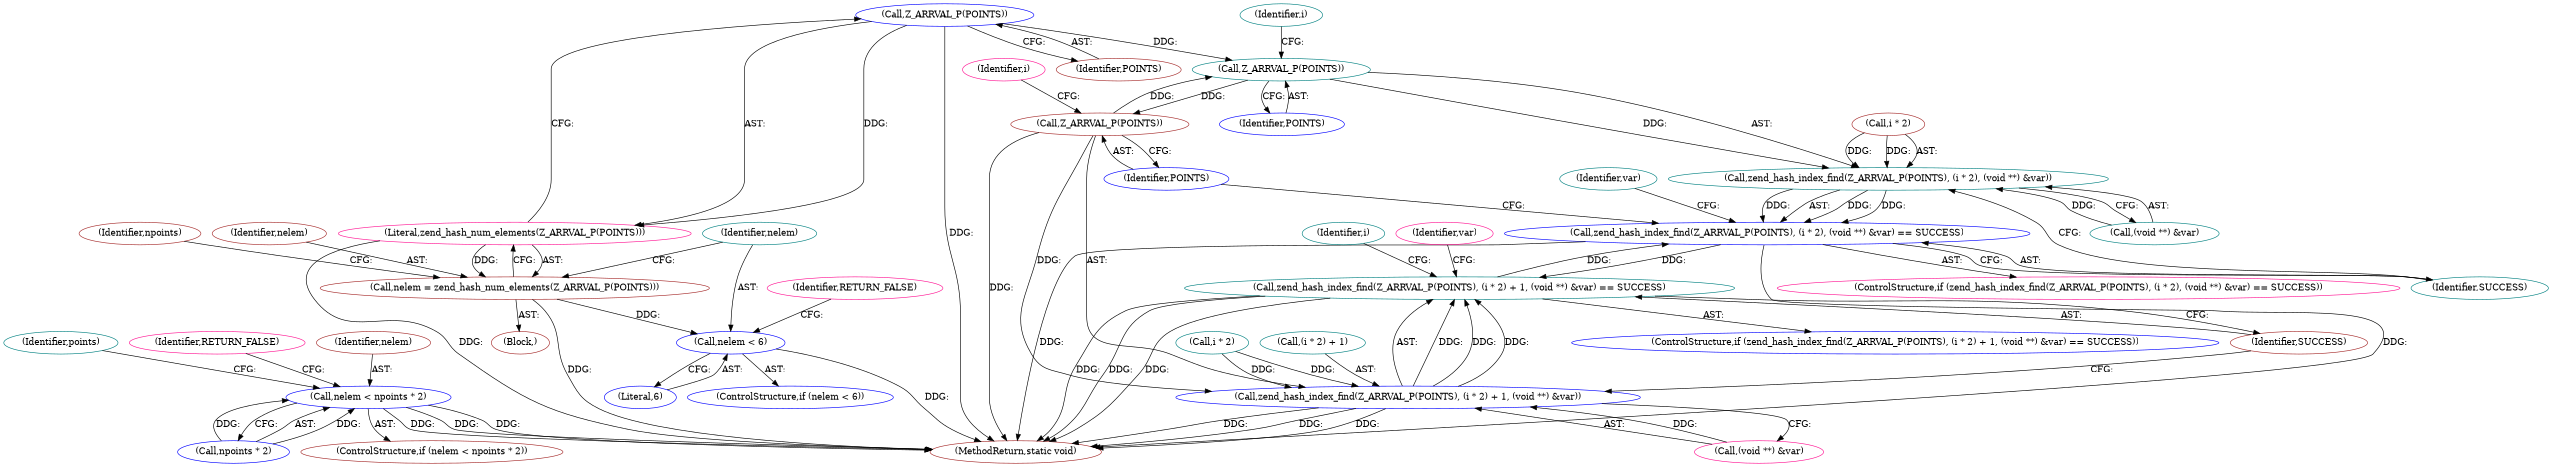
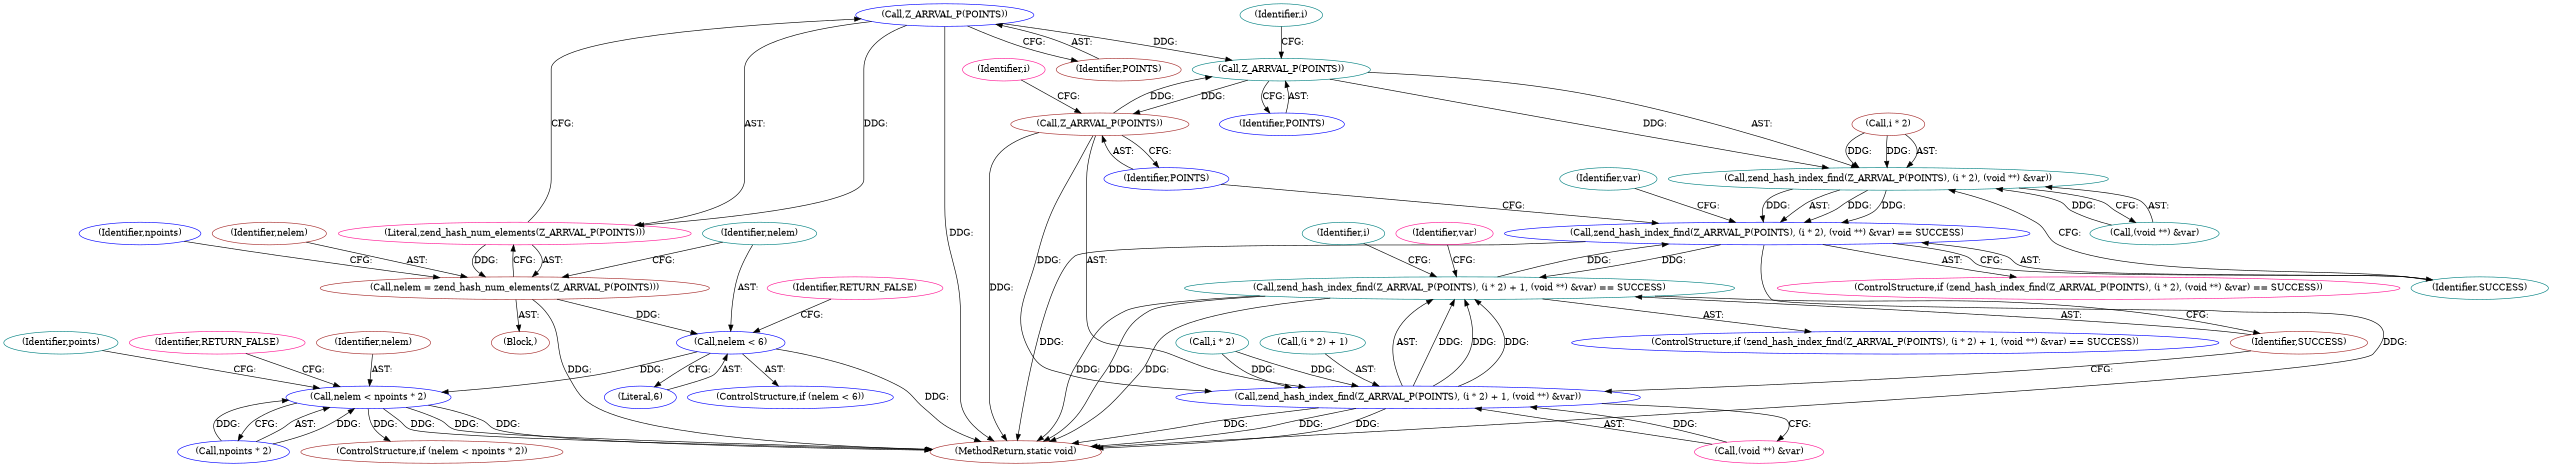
(140, 234) -> (140, 234)
none -> (574, 378)
(550, 408) -> none
(387, 425) -> (387, 425)
